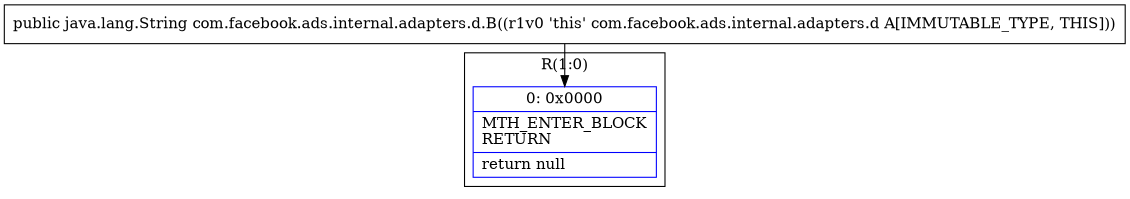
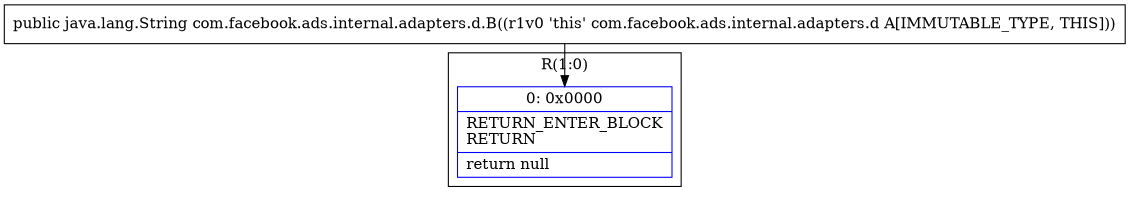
(565, 123) -> (565, 123)
